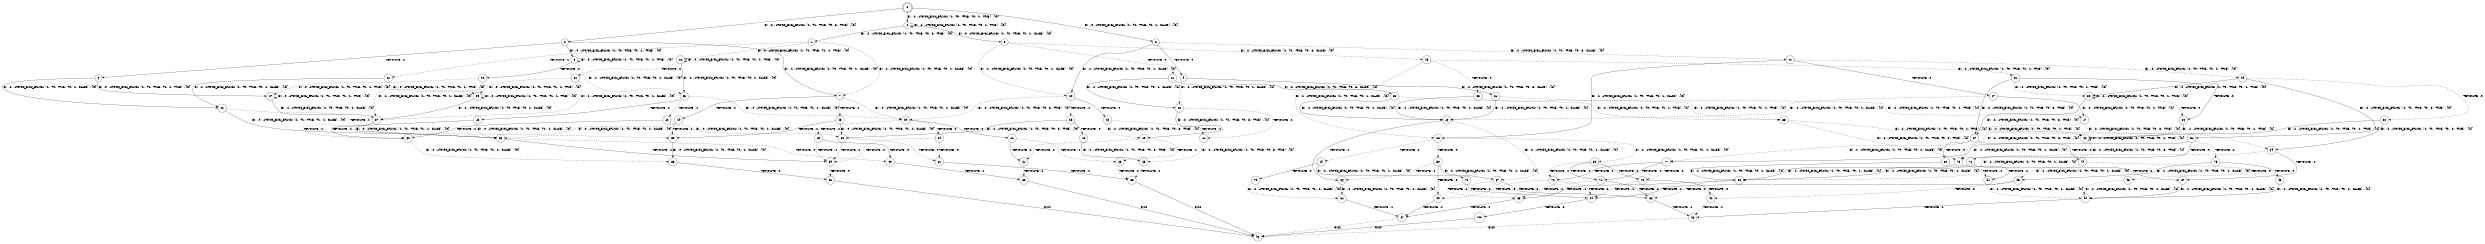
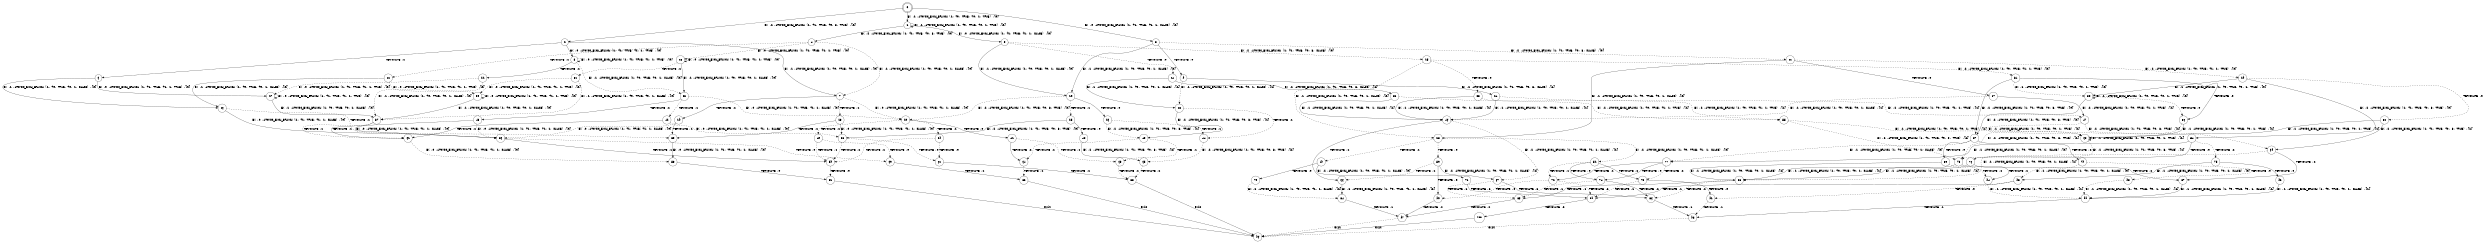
(1003, 82) -> (1003, 82)
(860, 143) -> (860, 143)
